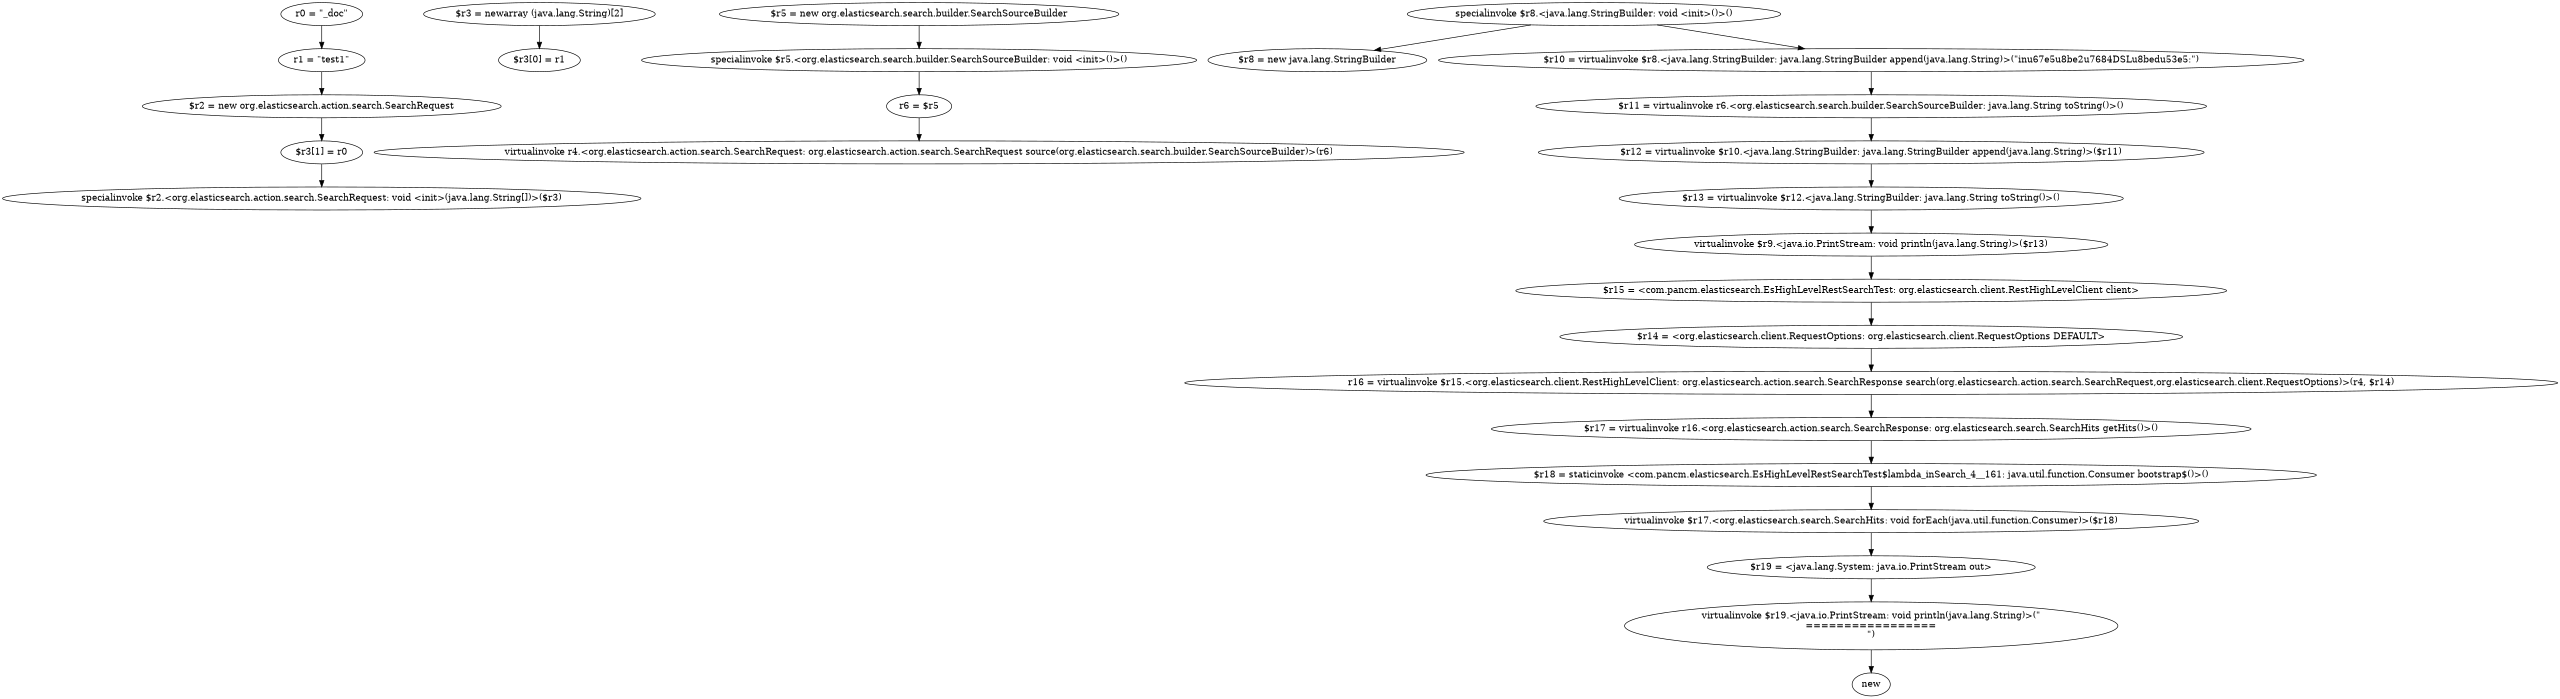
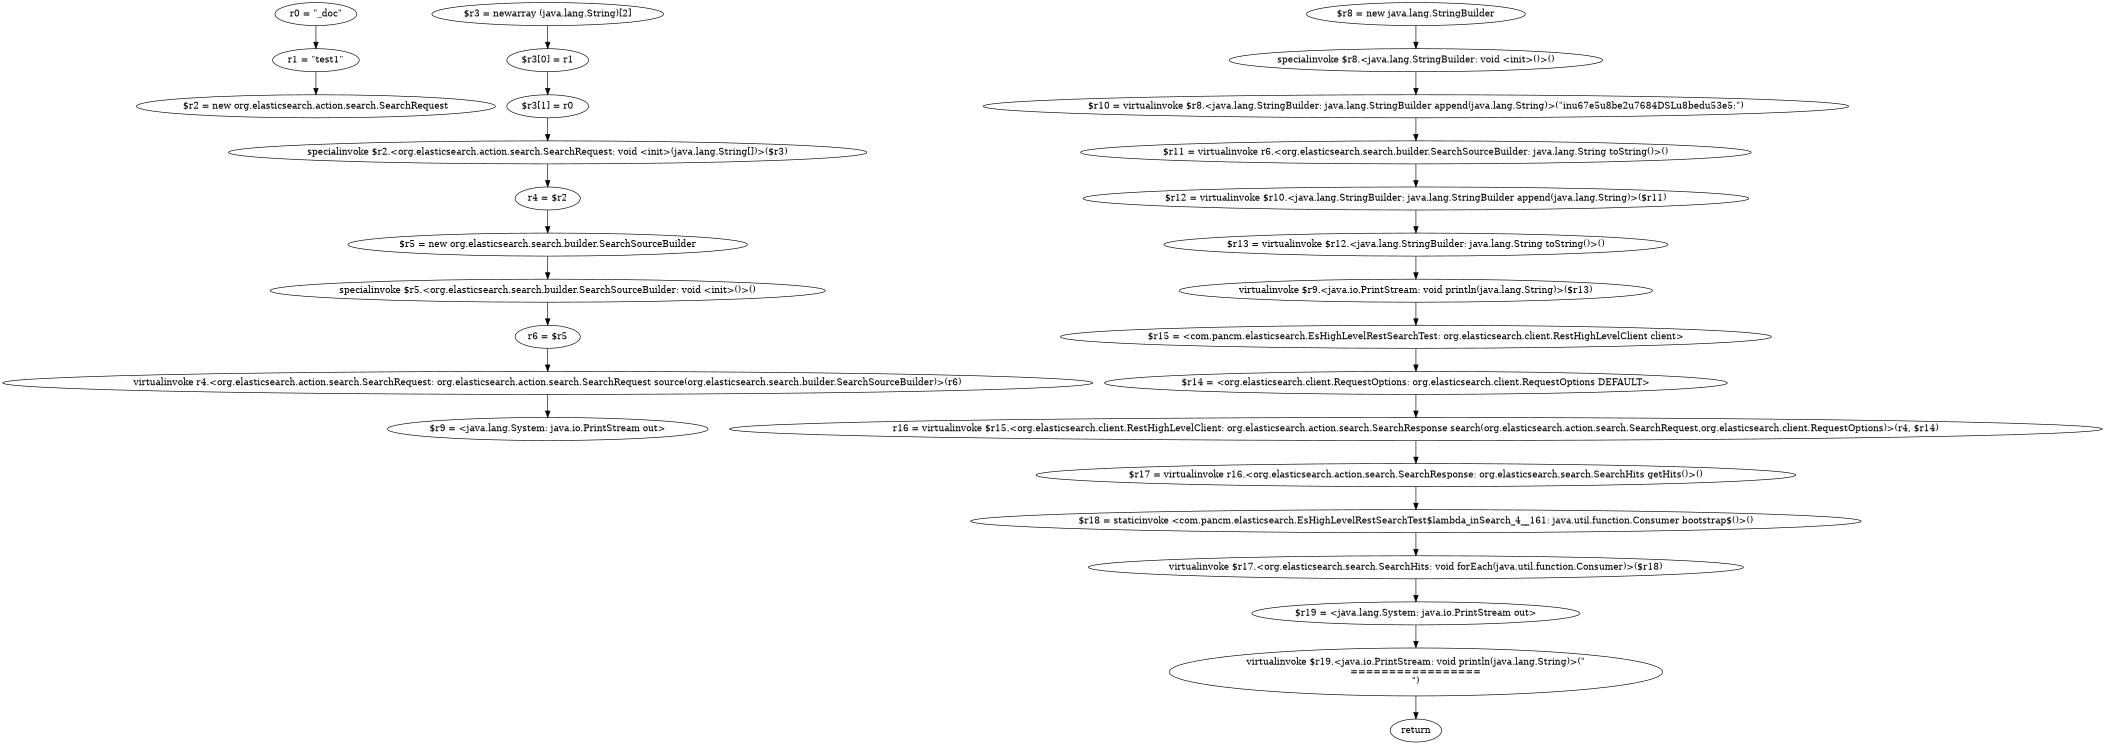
(1456, 37) -> (1416, 34)
(322, 126) -> (548, 80)
none -> (548, 199)
none -> (548, 429)
(1871, 684) -> (1416, 731)
